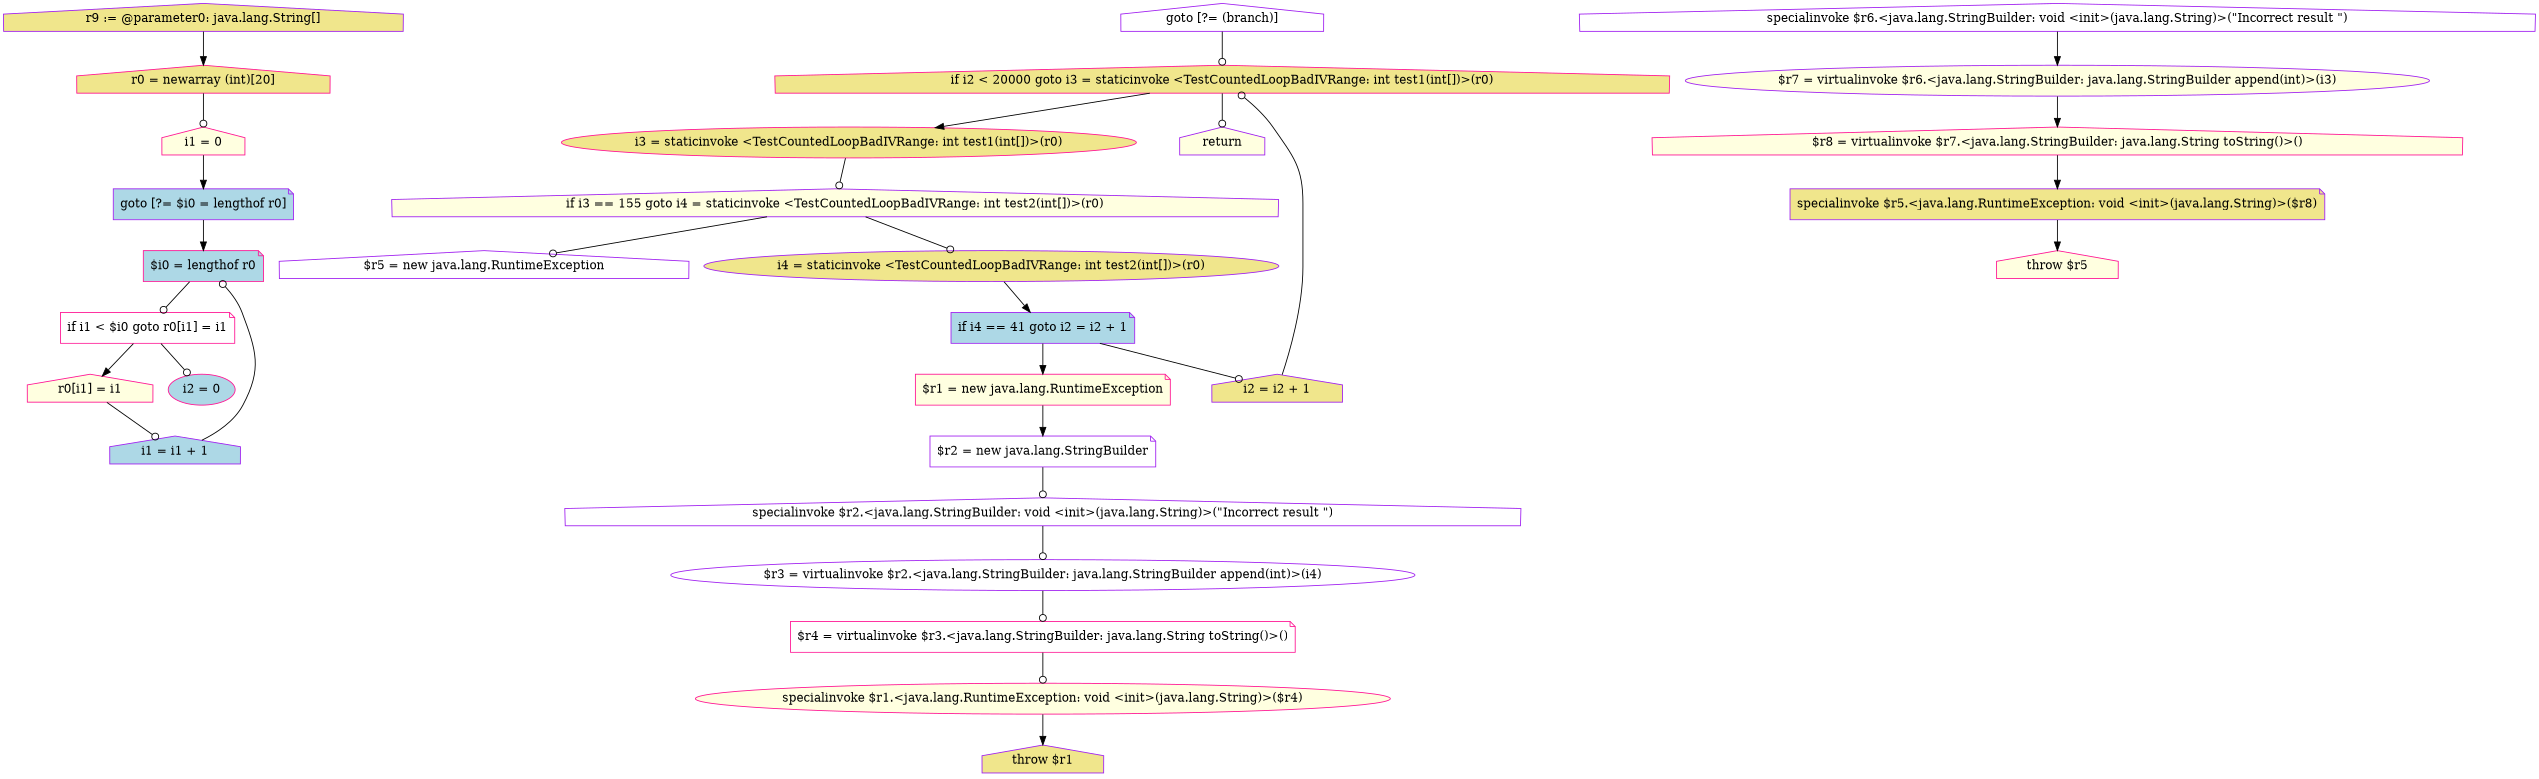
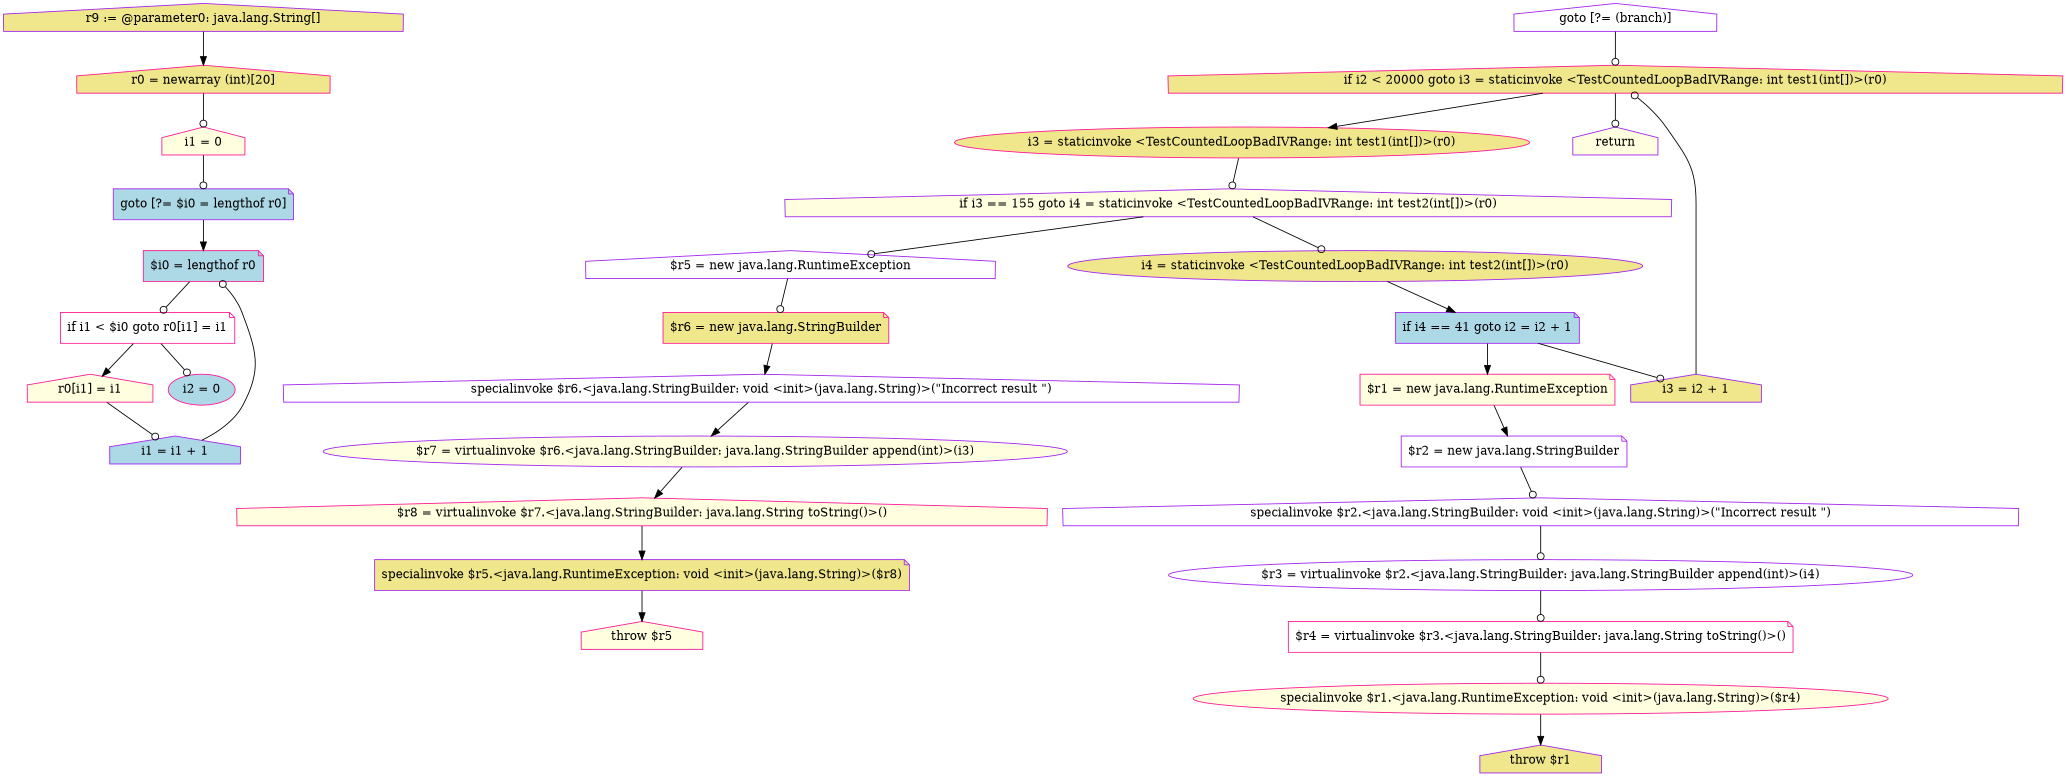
(203, 168) -> (203, 169)
none -> (776, 328)
(1277, 390) -> (1696, 390)
